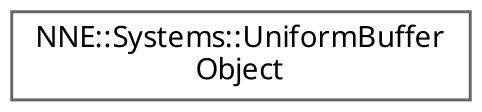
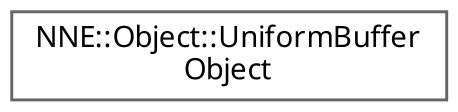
(241, 56) -> (229, 56)
